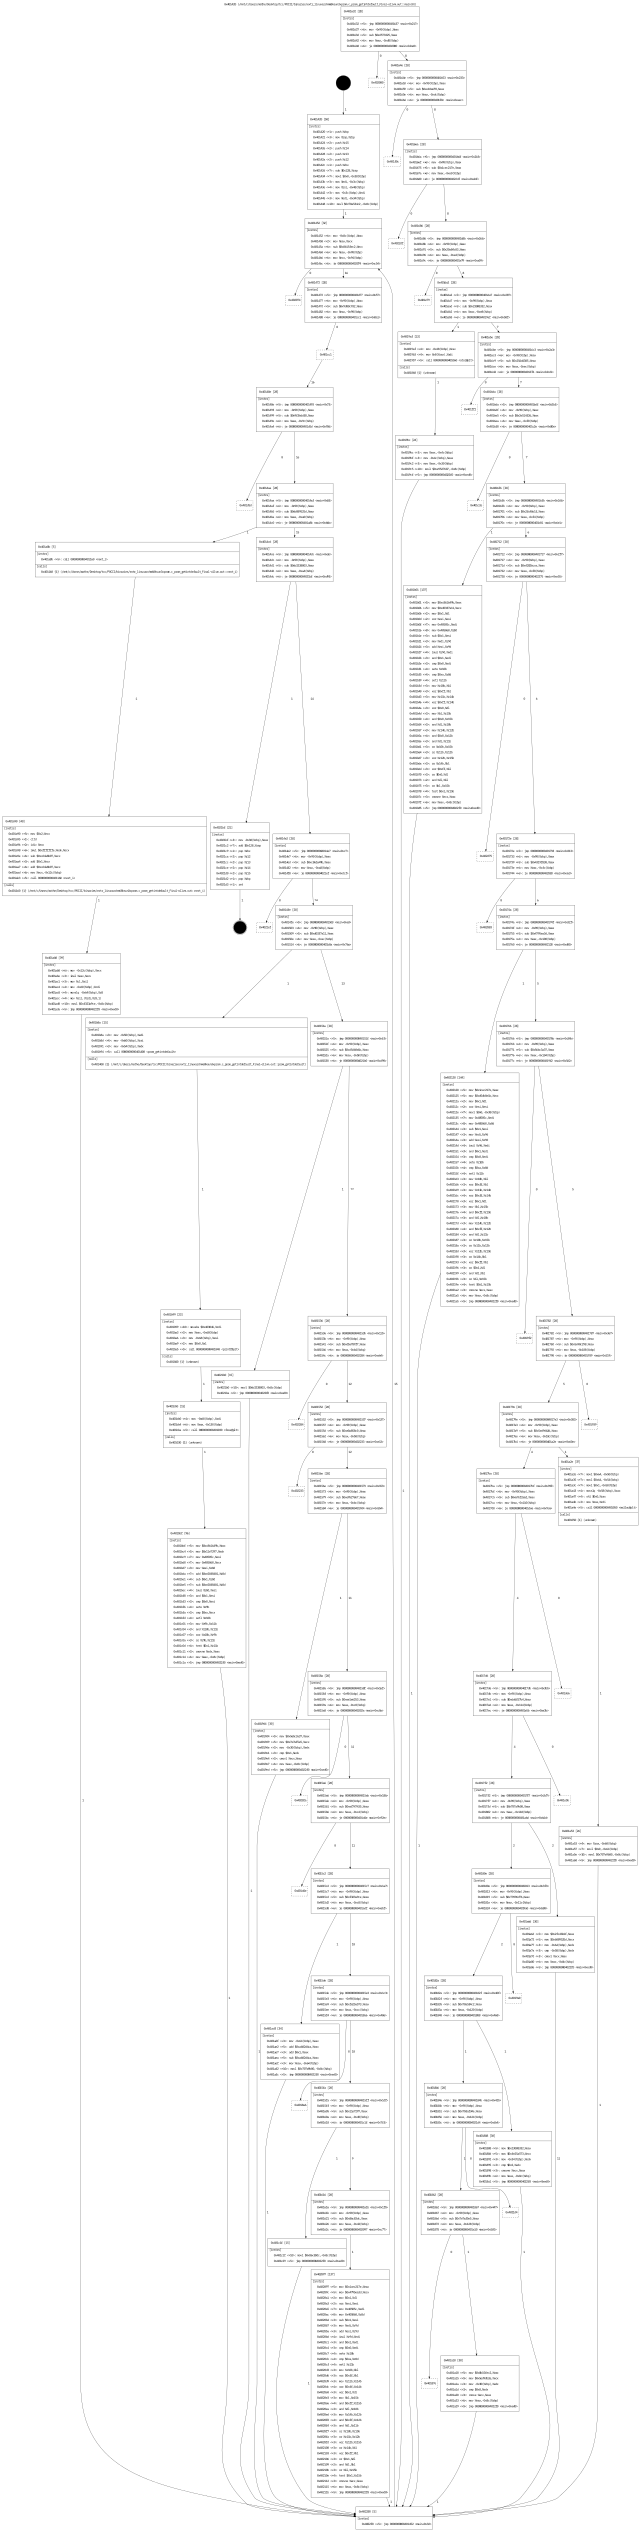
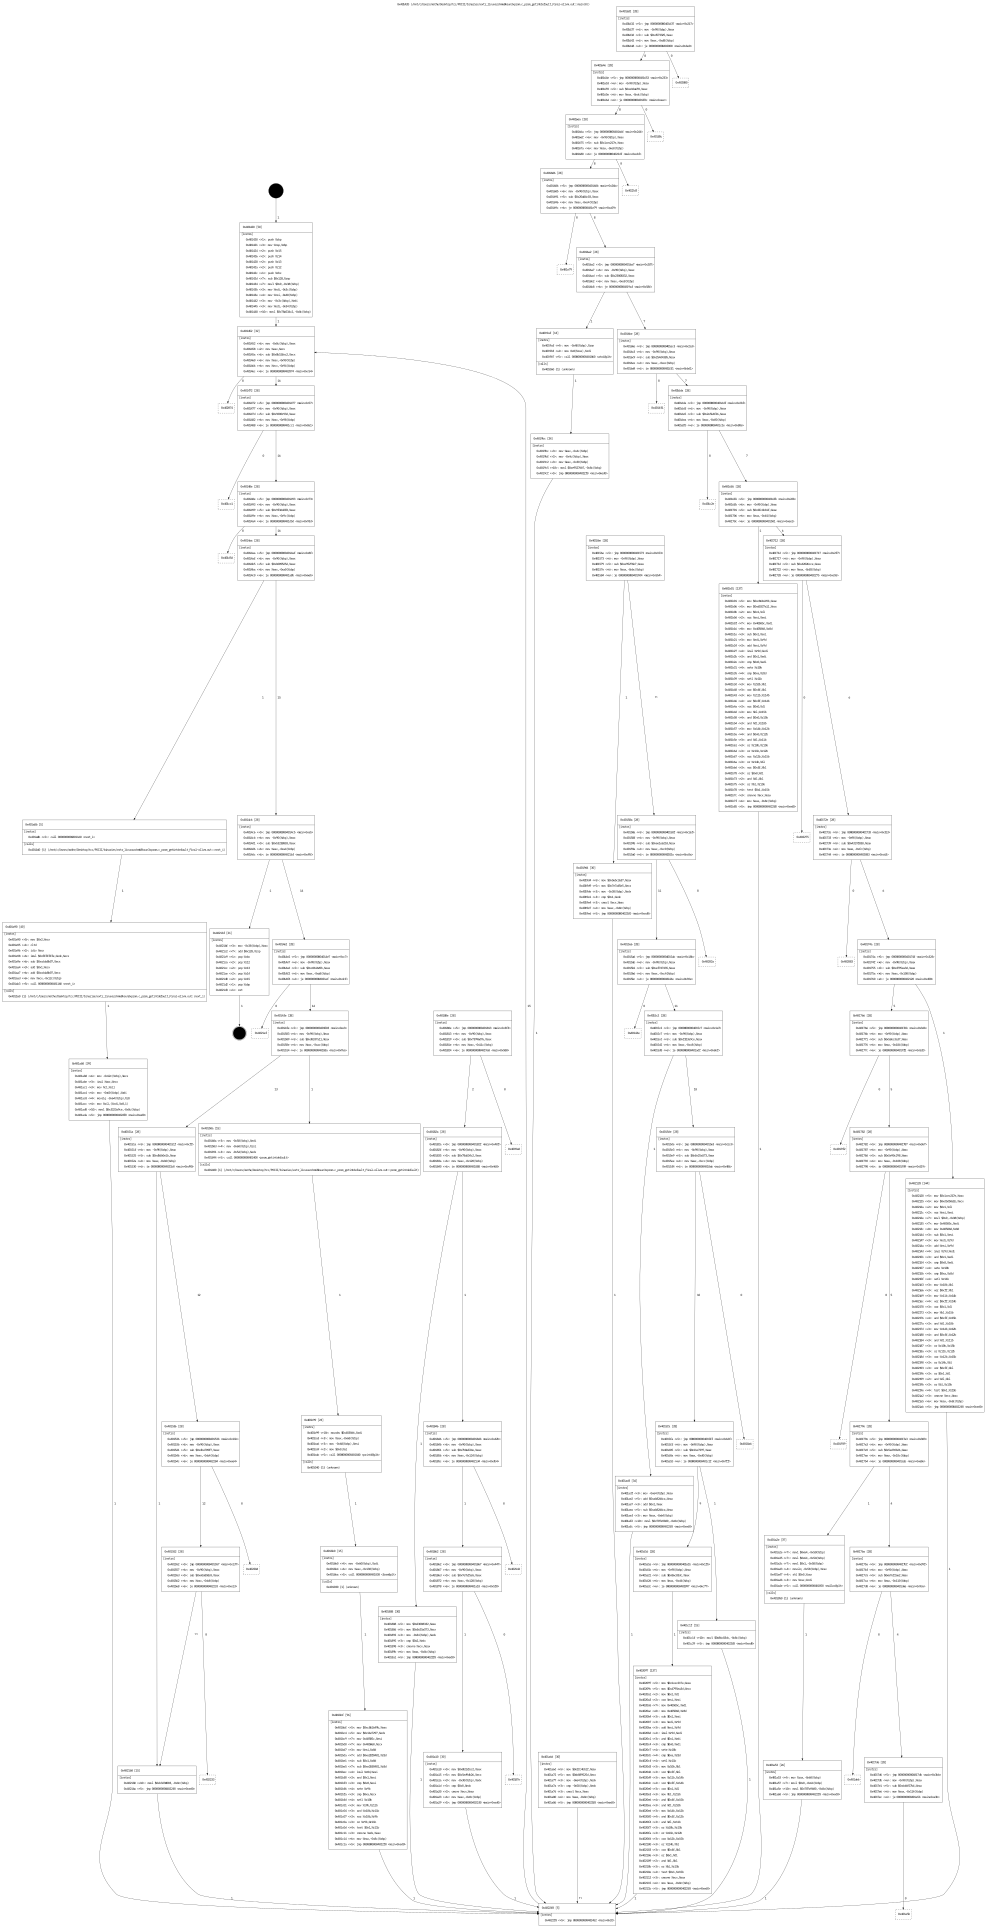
(315, 373) -> (276, 455)
(347, 1457) -> (178, 1678)
(512, 1801) -> none
